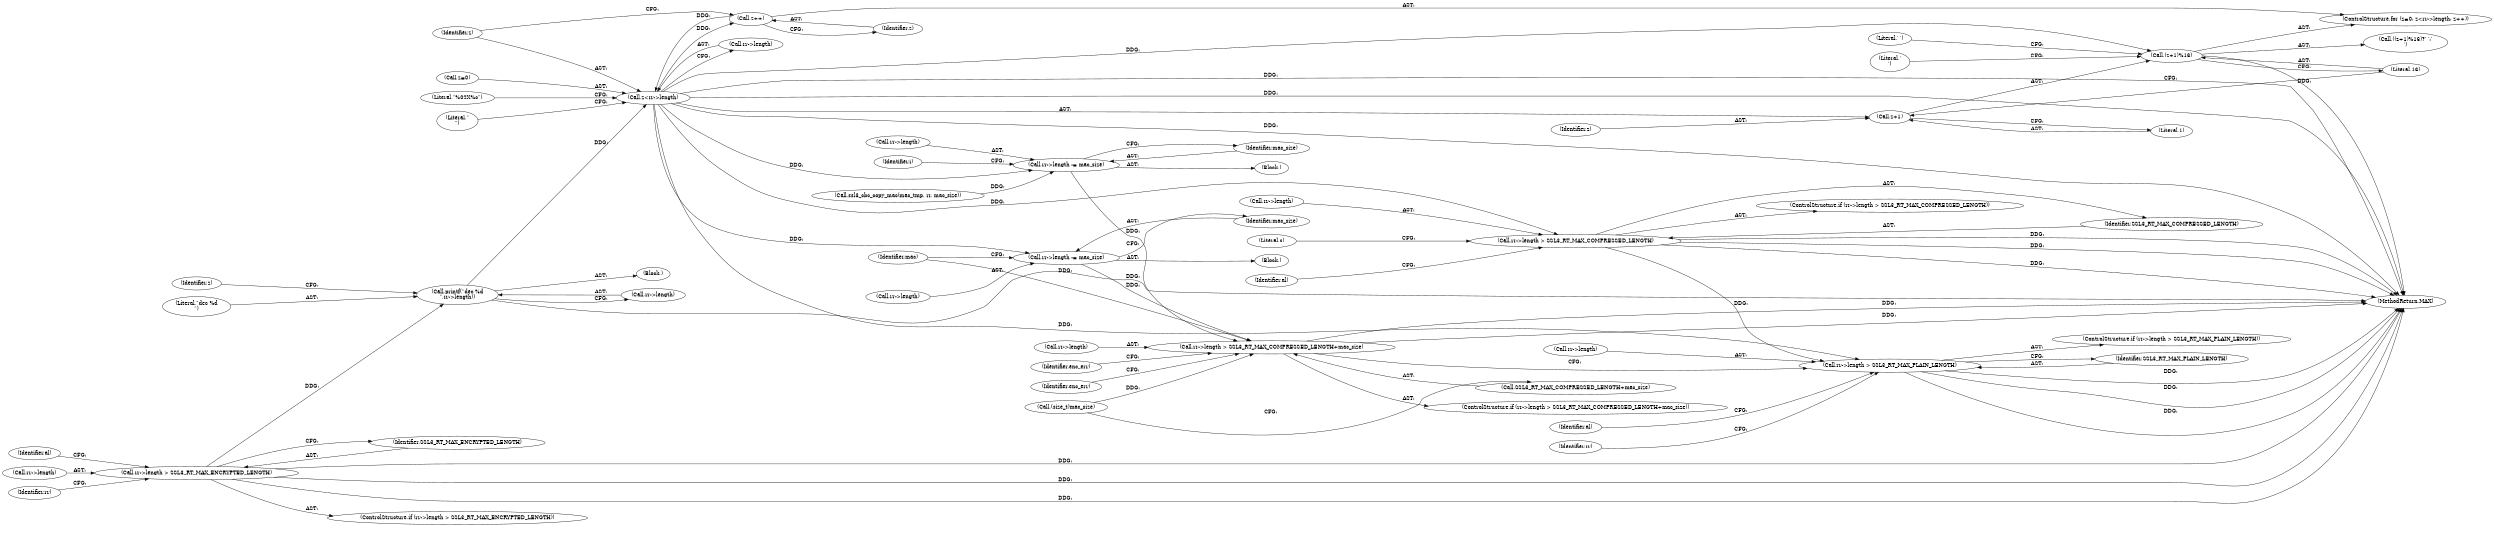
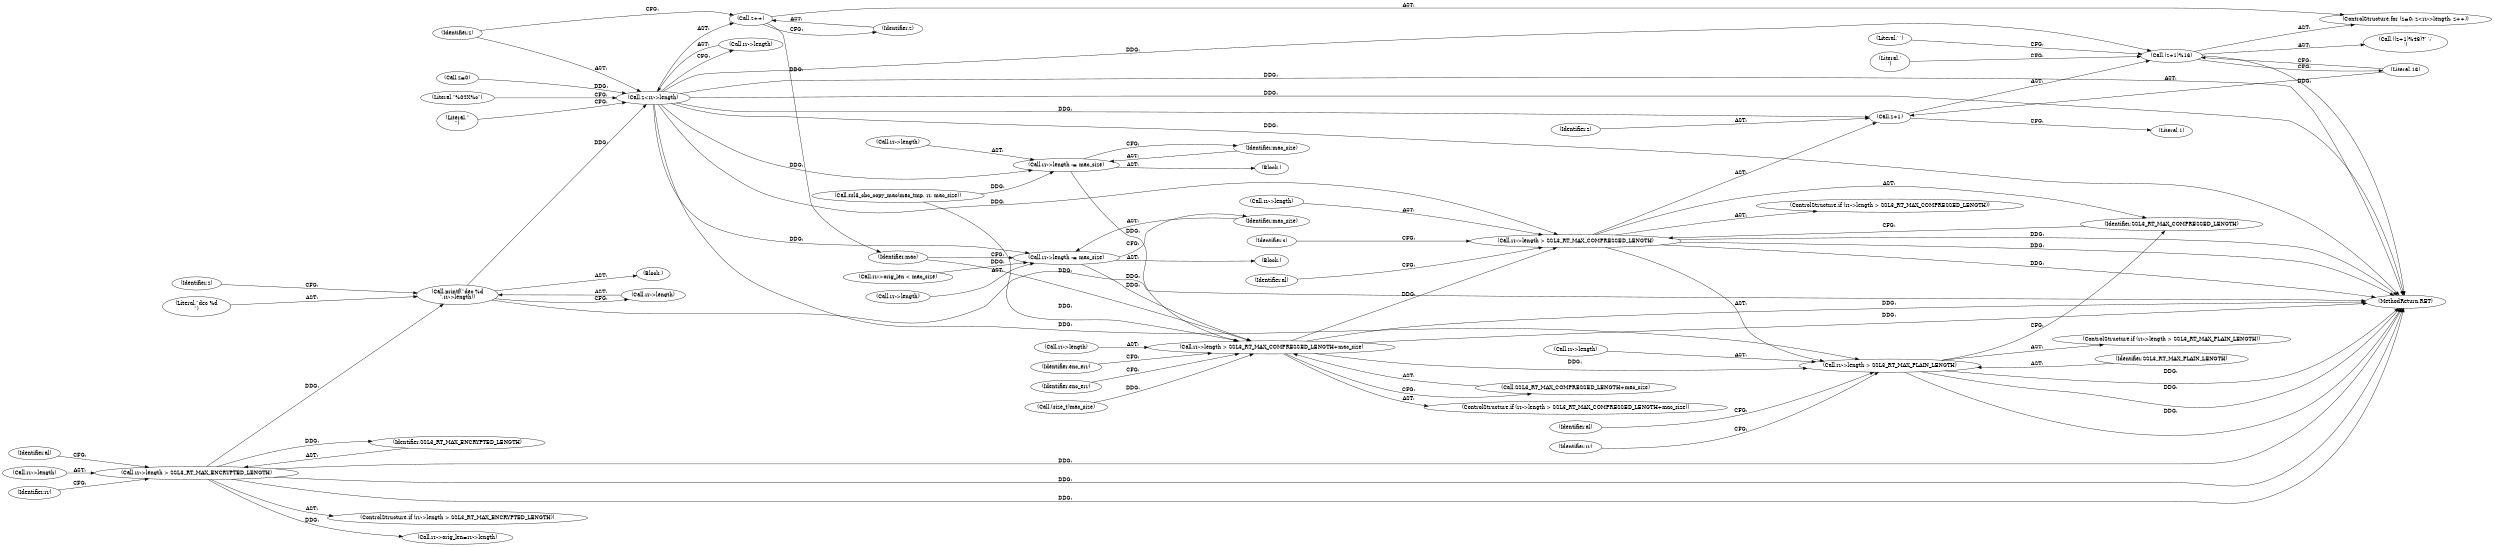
(704, 29) -> (704, 29)
(681, 38) -> (802, 150)
(2406, 42) -> (2406, 42)
(2305, 61) -> (2305, 61)
(2172, 78) -> (2172, 78)
(602, 87) -> (602, 87)
(1066, 109) -> (1066, 109)
(2032, 132) -> (1733, 179)
(898, 162) -> none
(1890, 226) -> (1890, 226)
(1272, 241) -> (1272, 241)
none -> (898, 277)
none -> (1429, 293)
(2406, 302) -> (2406, 302)
(1742, 304) -> (1742, 304)
none -> (1045, 319)
(2028, 360) -> (2057, 319)
(1576, 362) -> (1576, 362)
(1311, 432) -> (1404, 393)
(313, 441) -> (313, 441)
none -> (457, 538)
